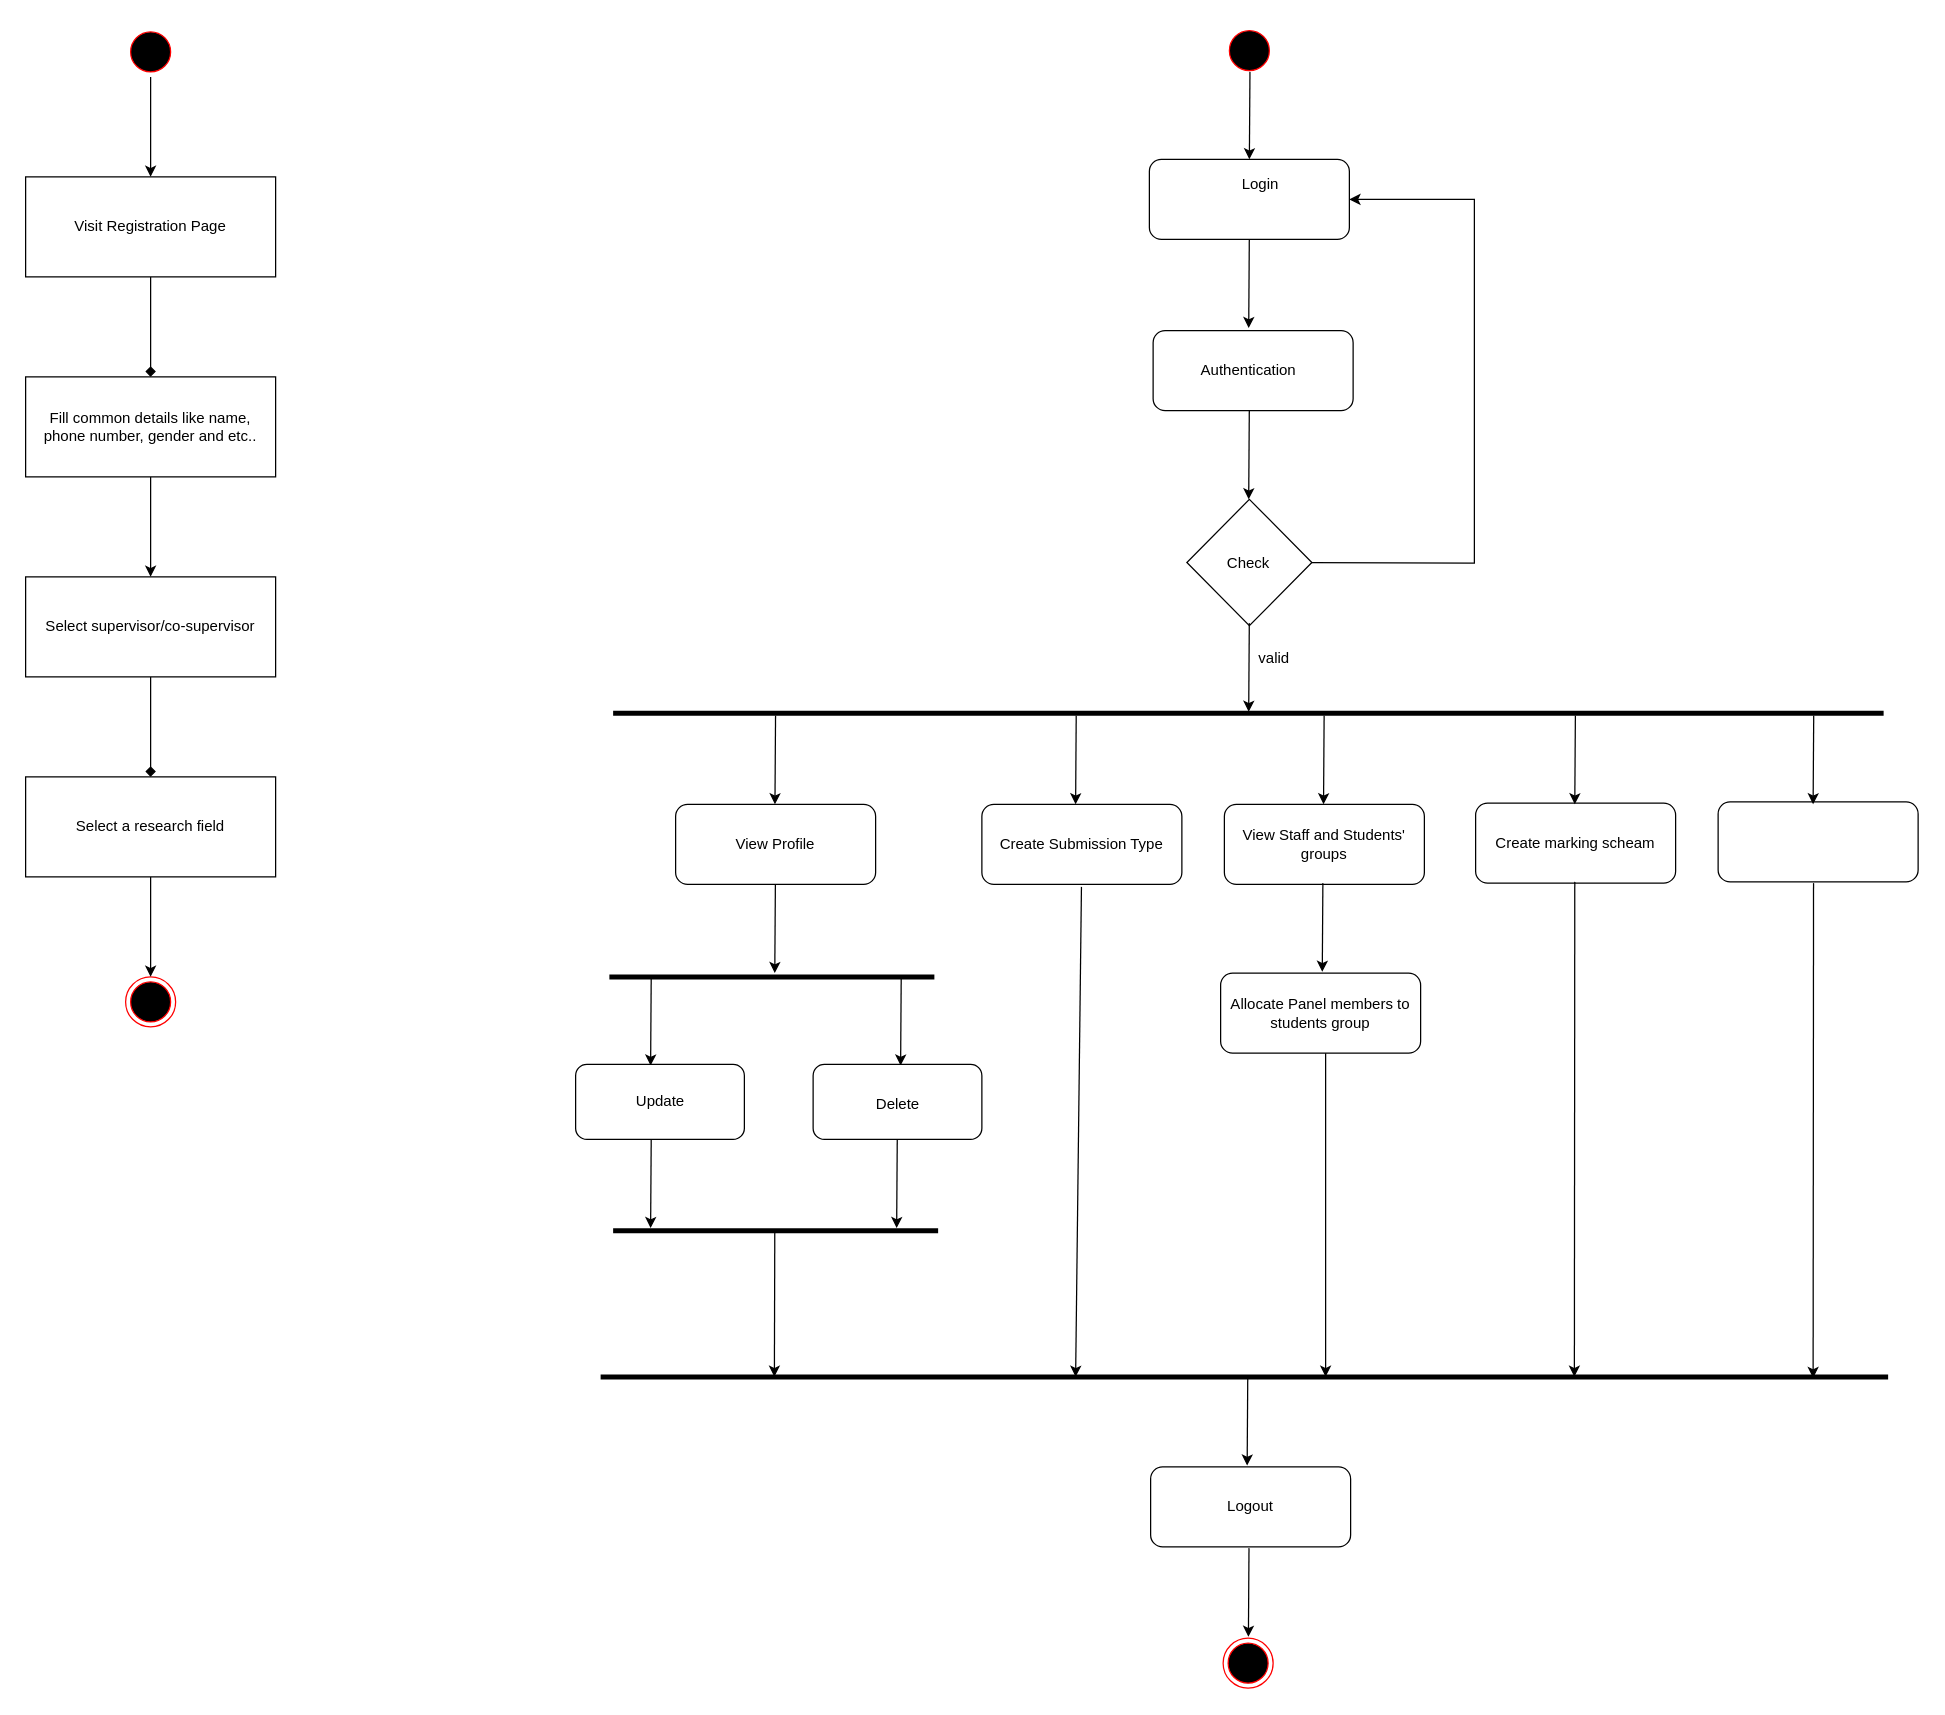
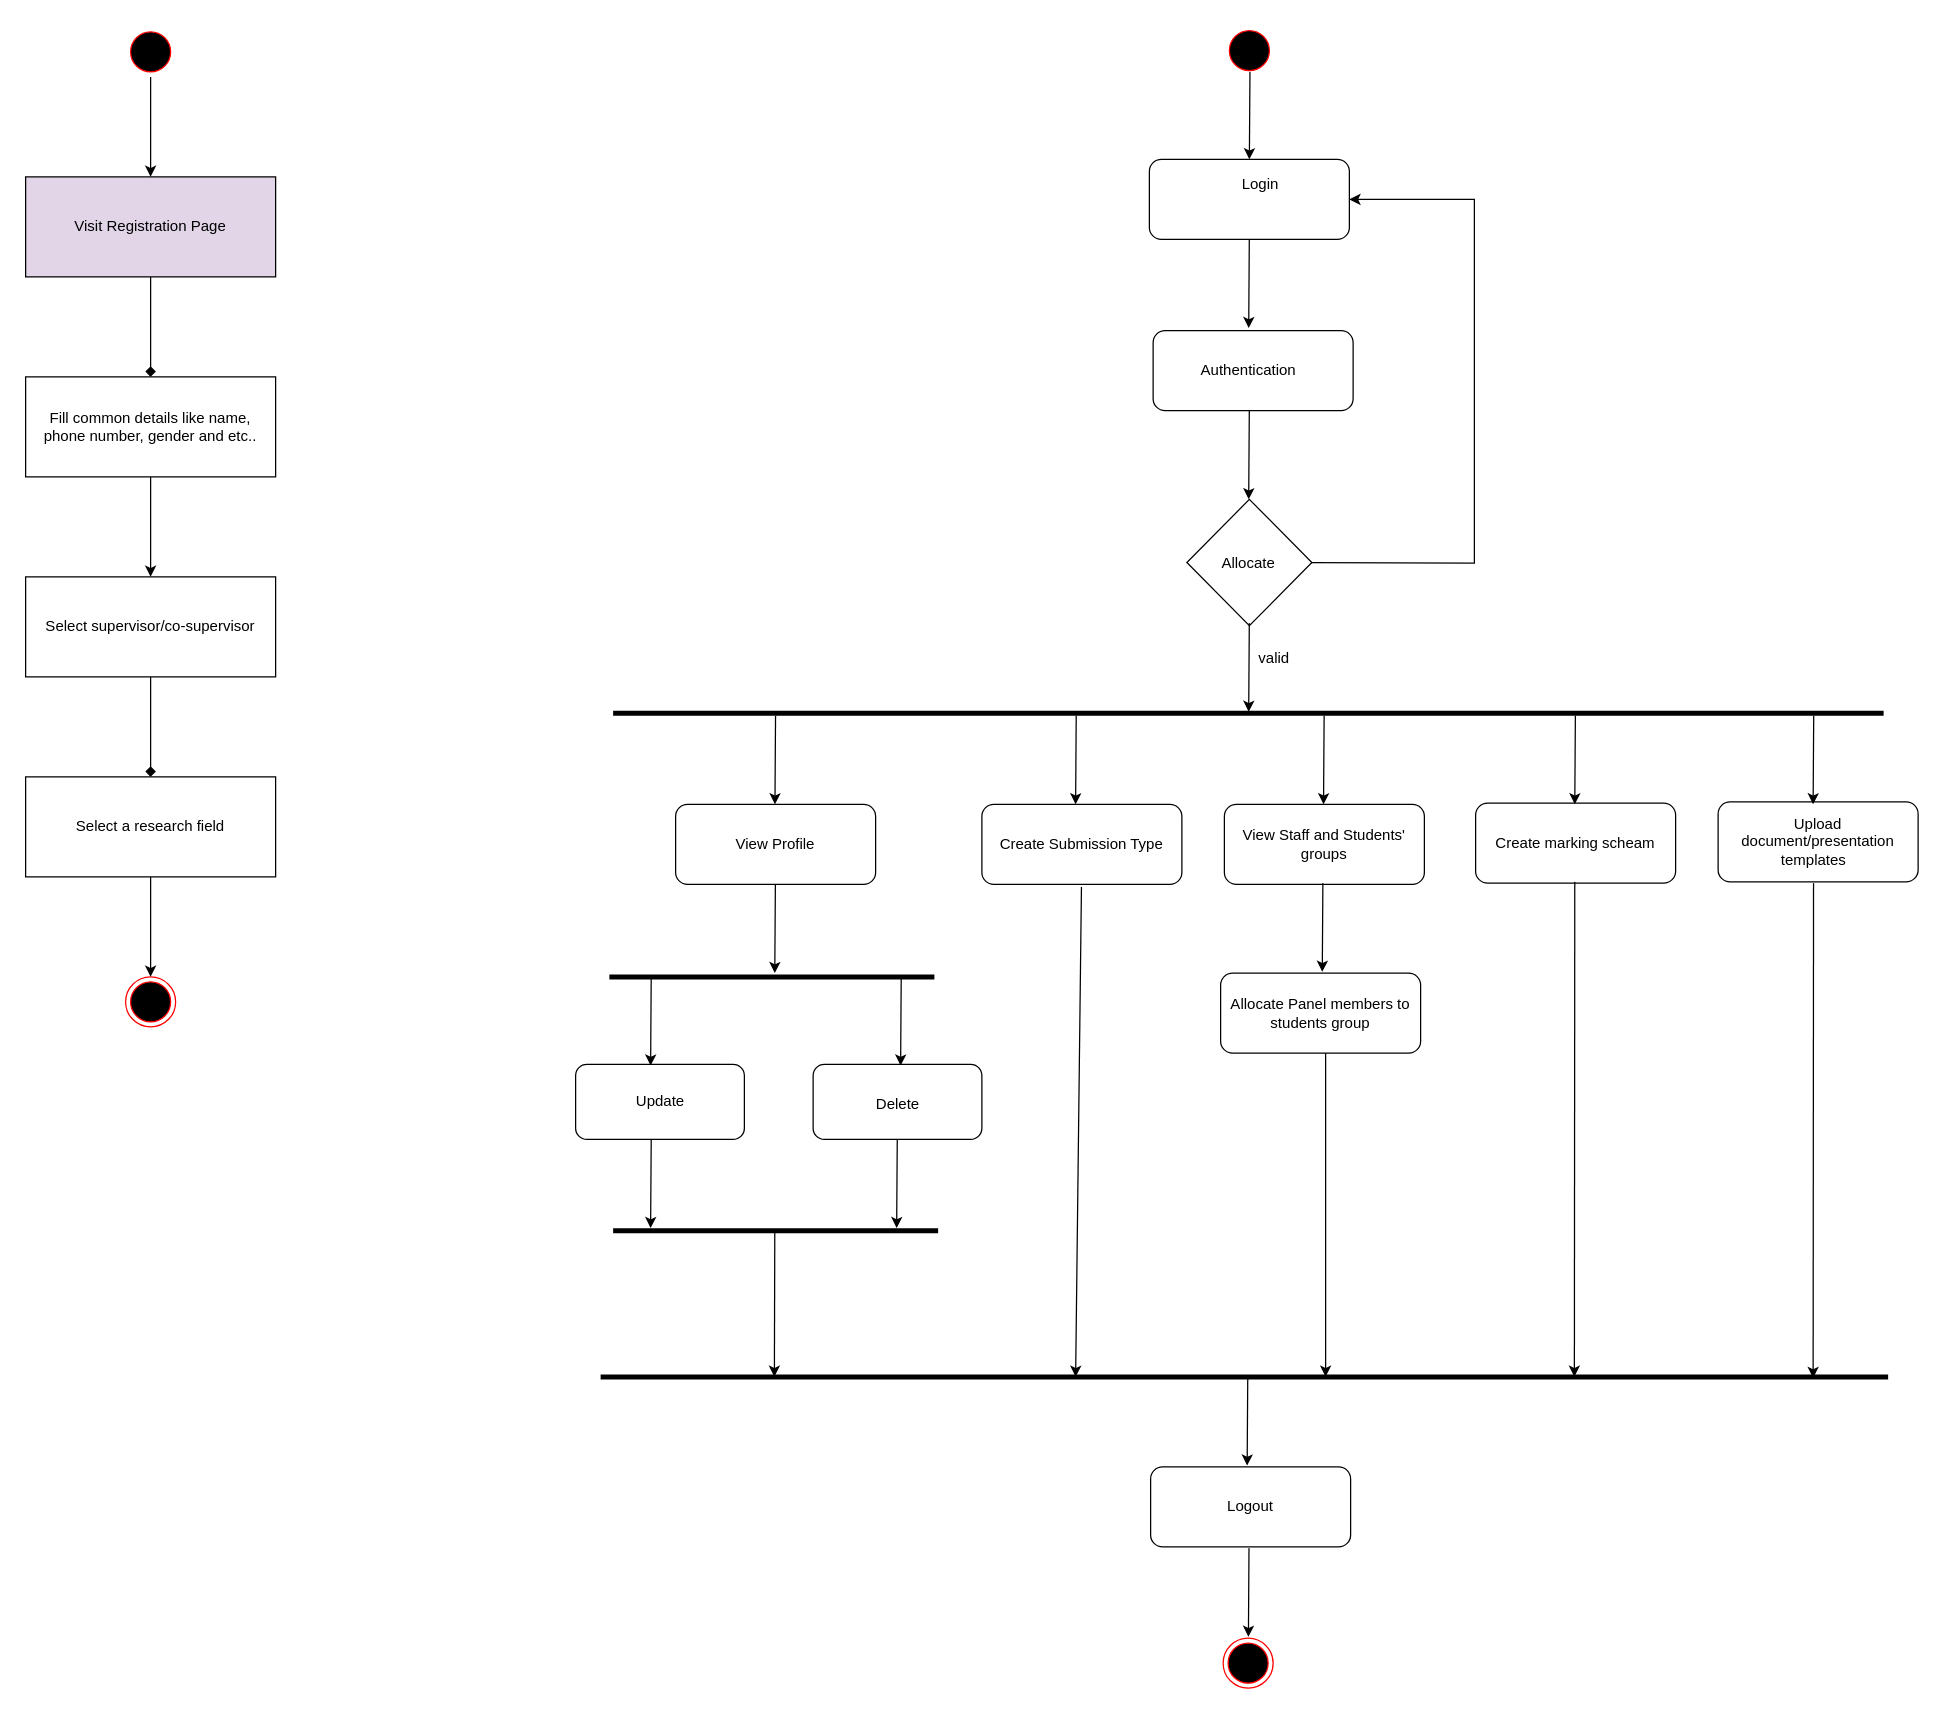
(151, 227) -> (151, 227)
(1249, 563) -> (1249, 563)
none -> (1818, 842)
